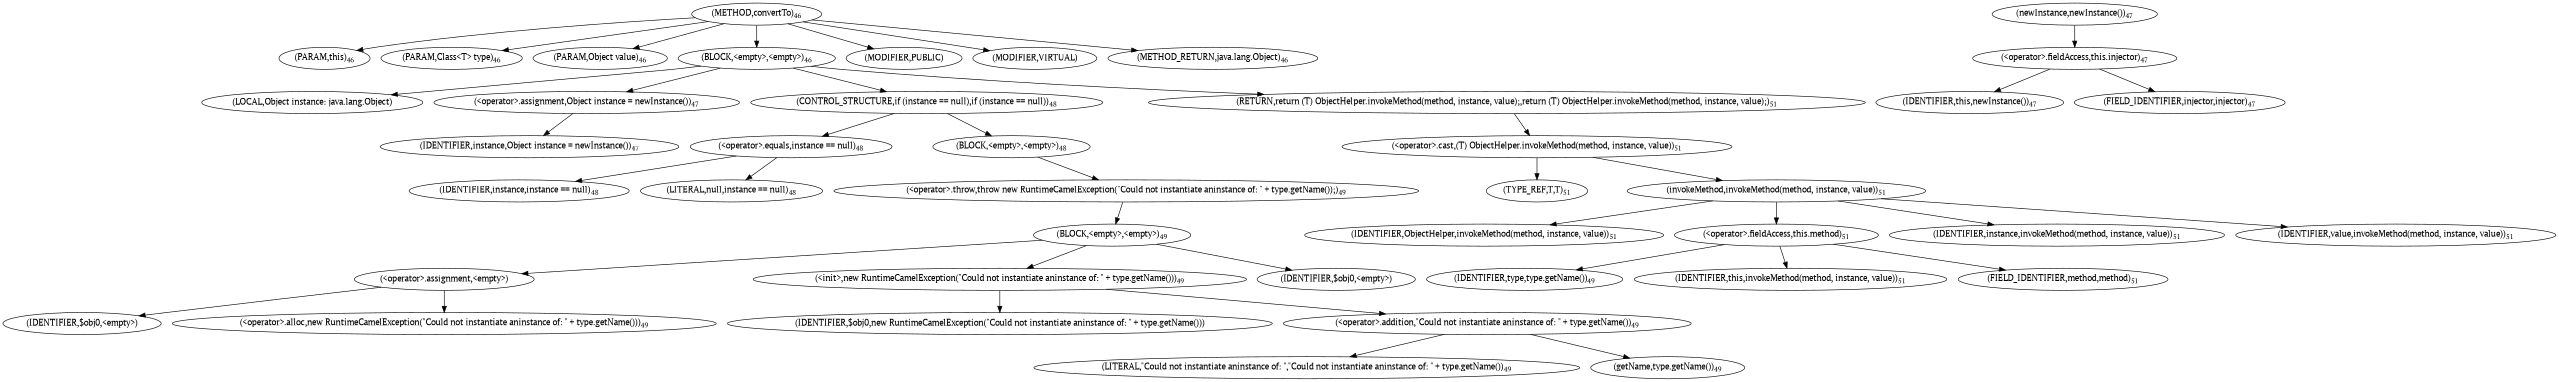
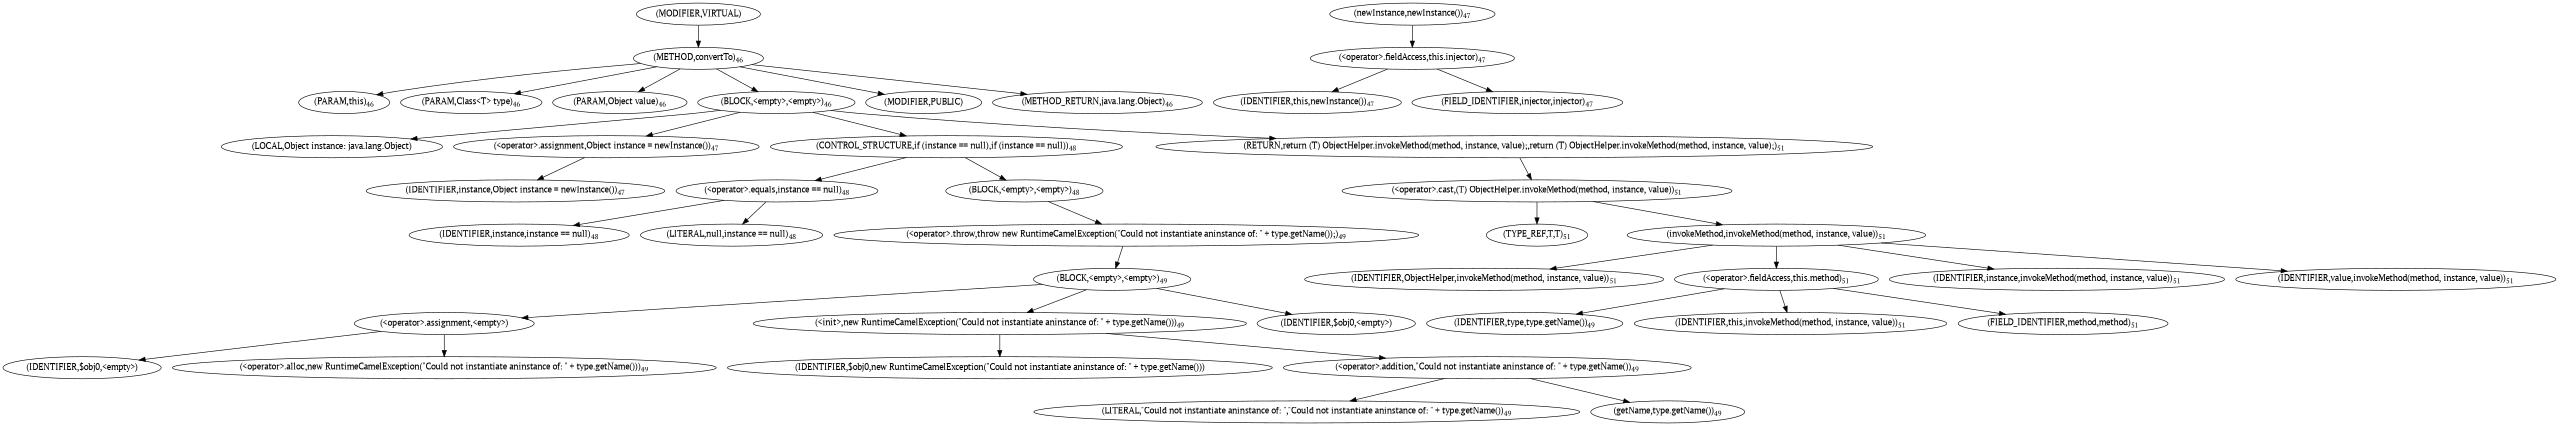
(893, 36) -> (698, 33)
